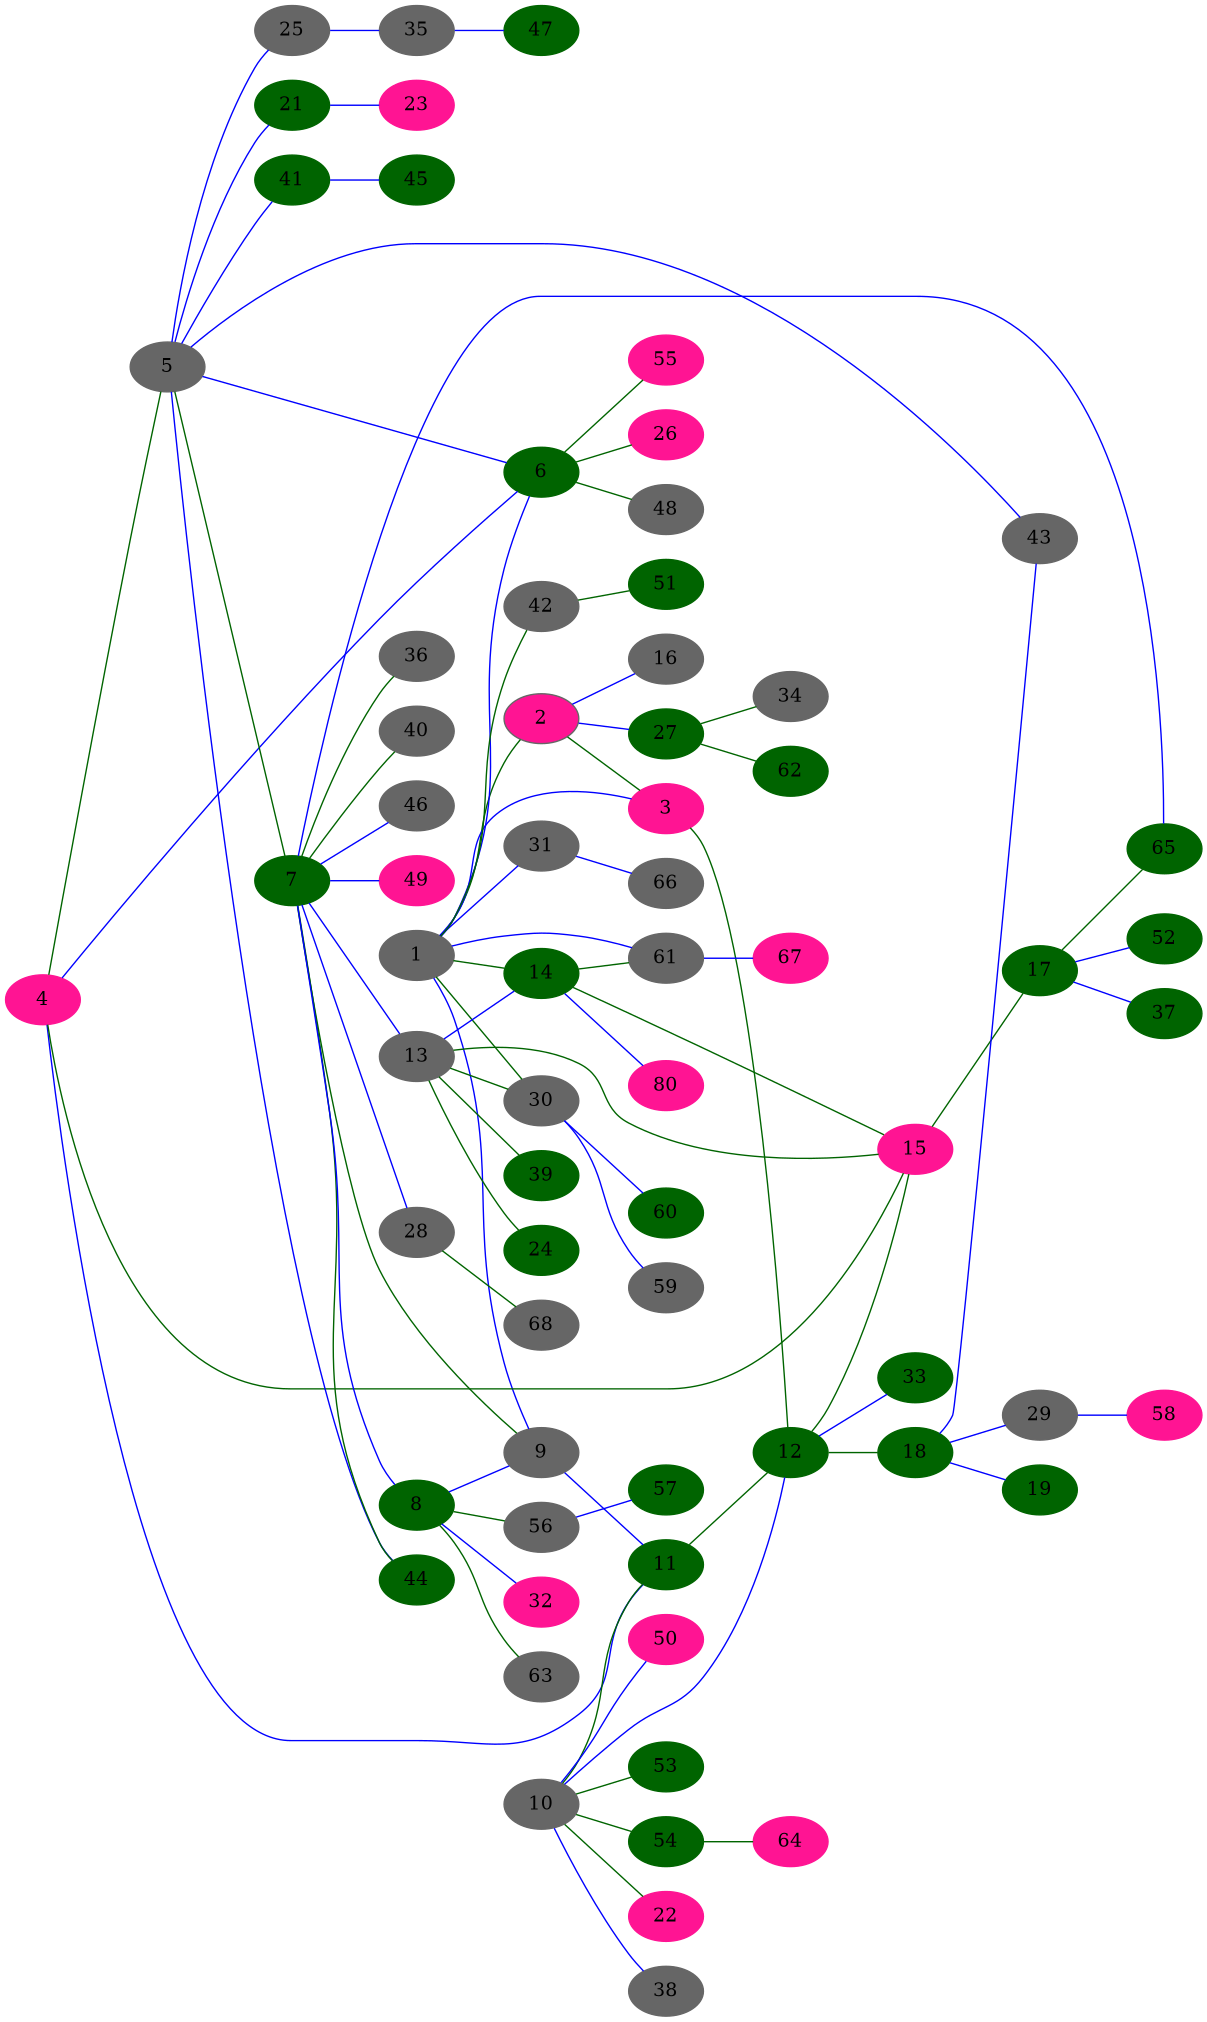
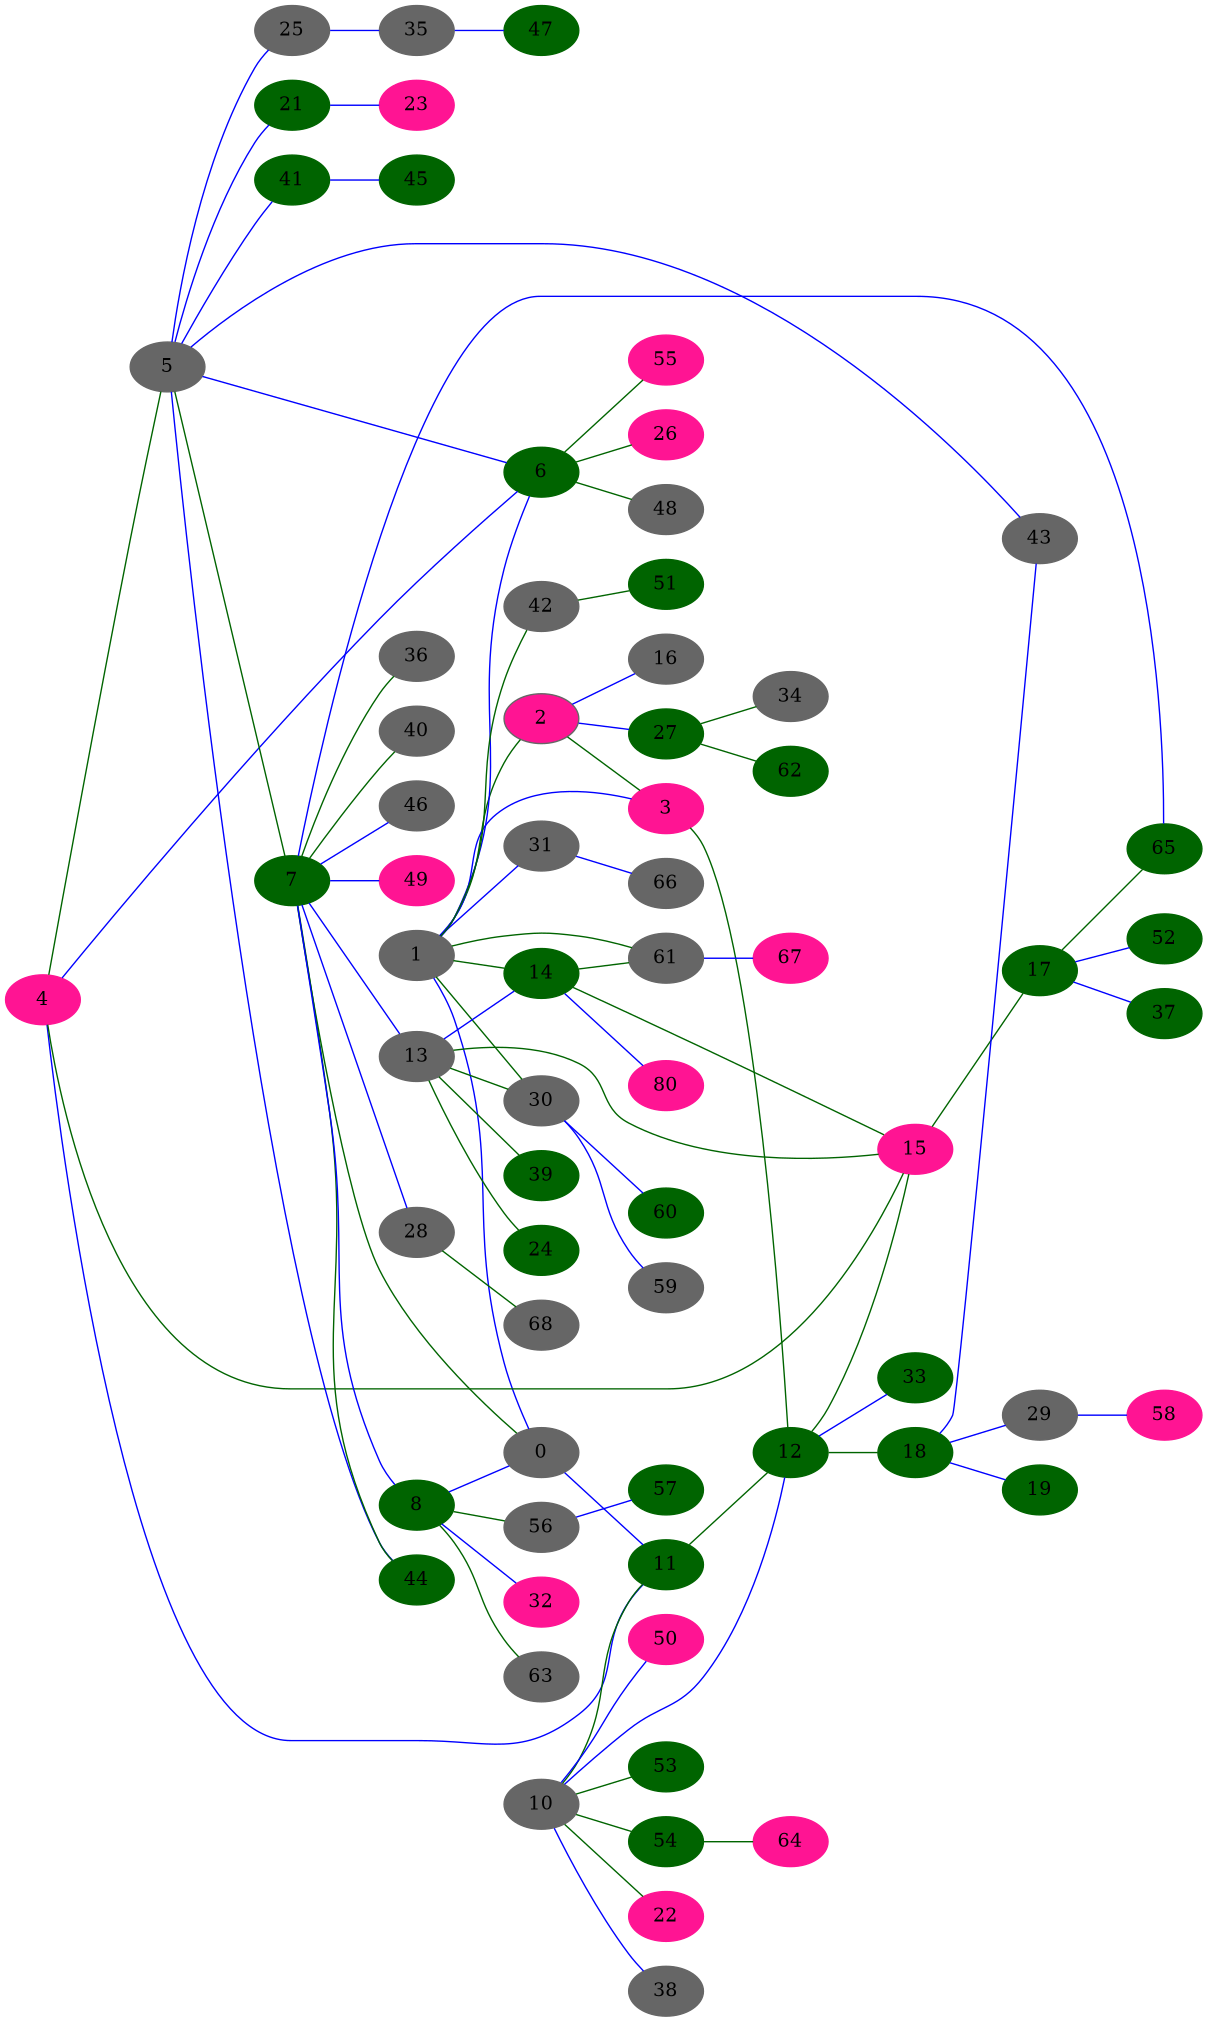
(542, 933) -> (542, 933)
(541, 1453) -> (541, 1453)
